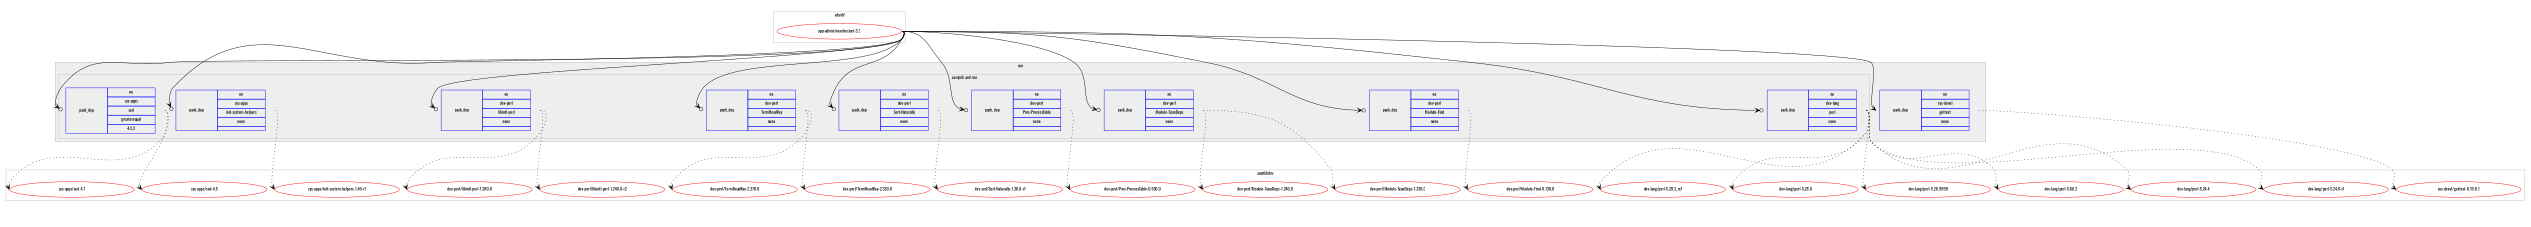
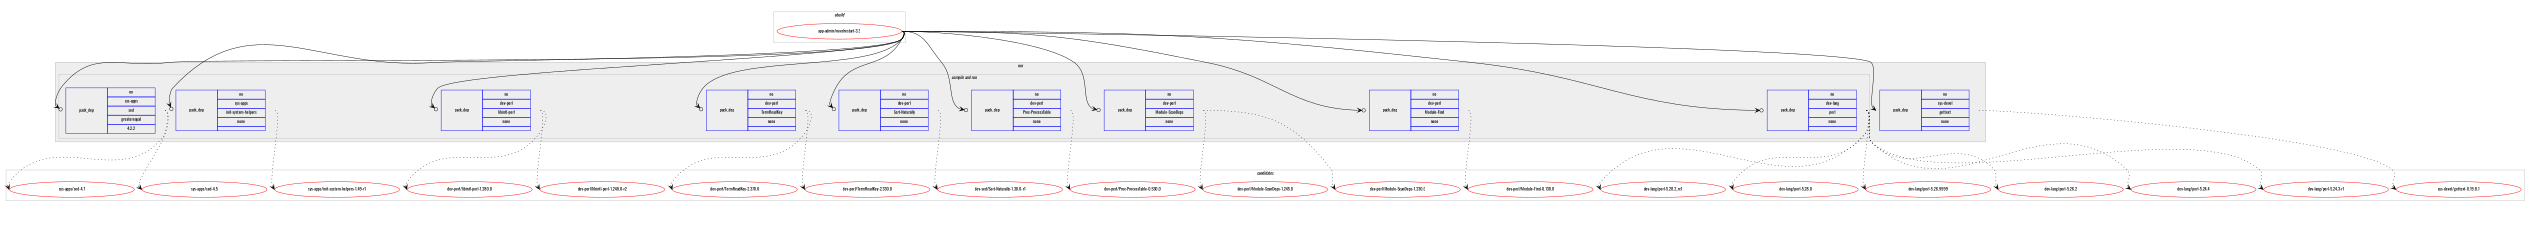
(1265, 189) -> (1265, 189)
(2061, 189) -> (2061, 189)
(2326, 189) -> (2326, 189)
